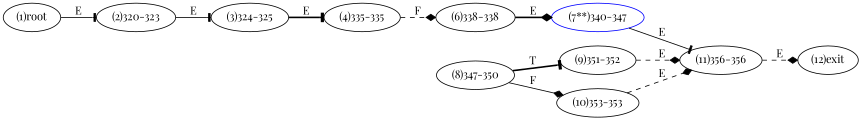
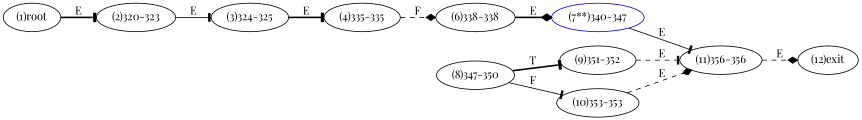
(77, 17) -> (77, 17)
(653, 60) -> (656, 60)
(531, 88) -> (534, 88)
